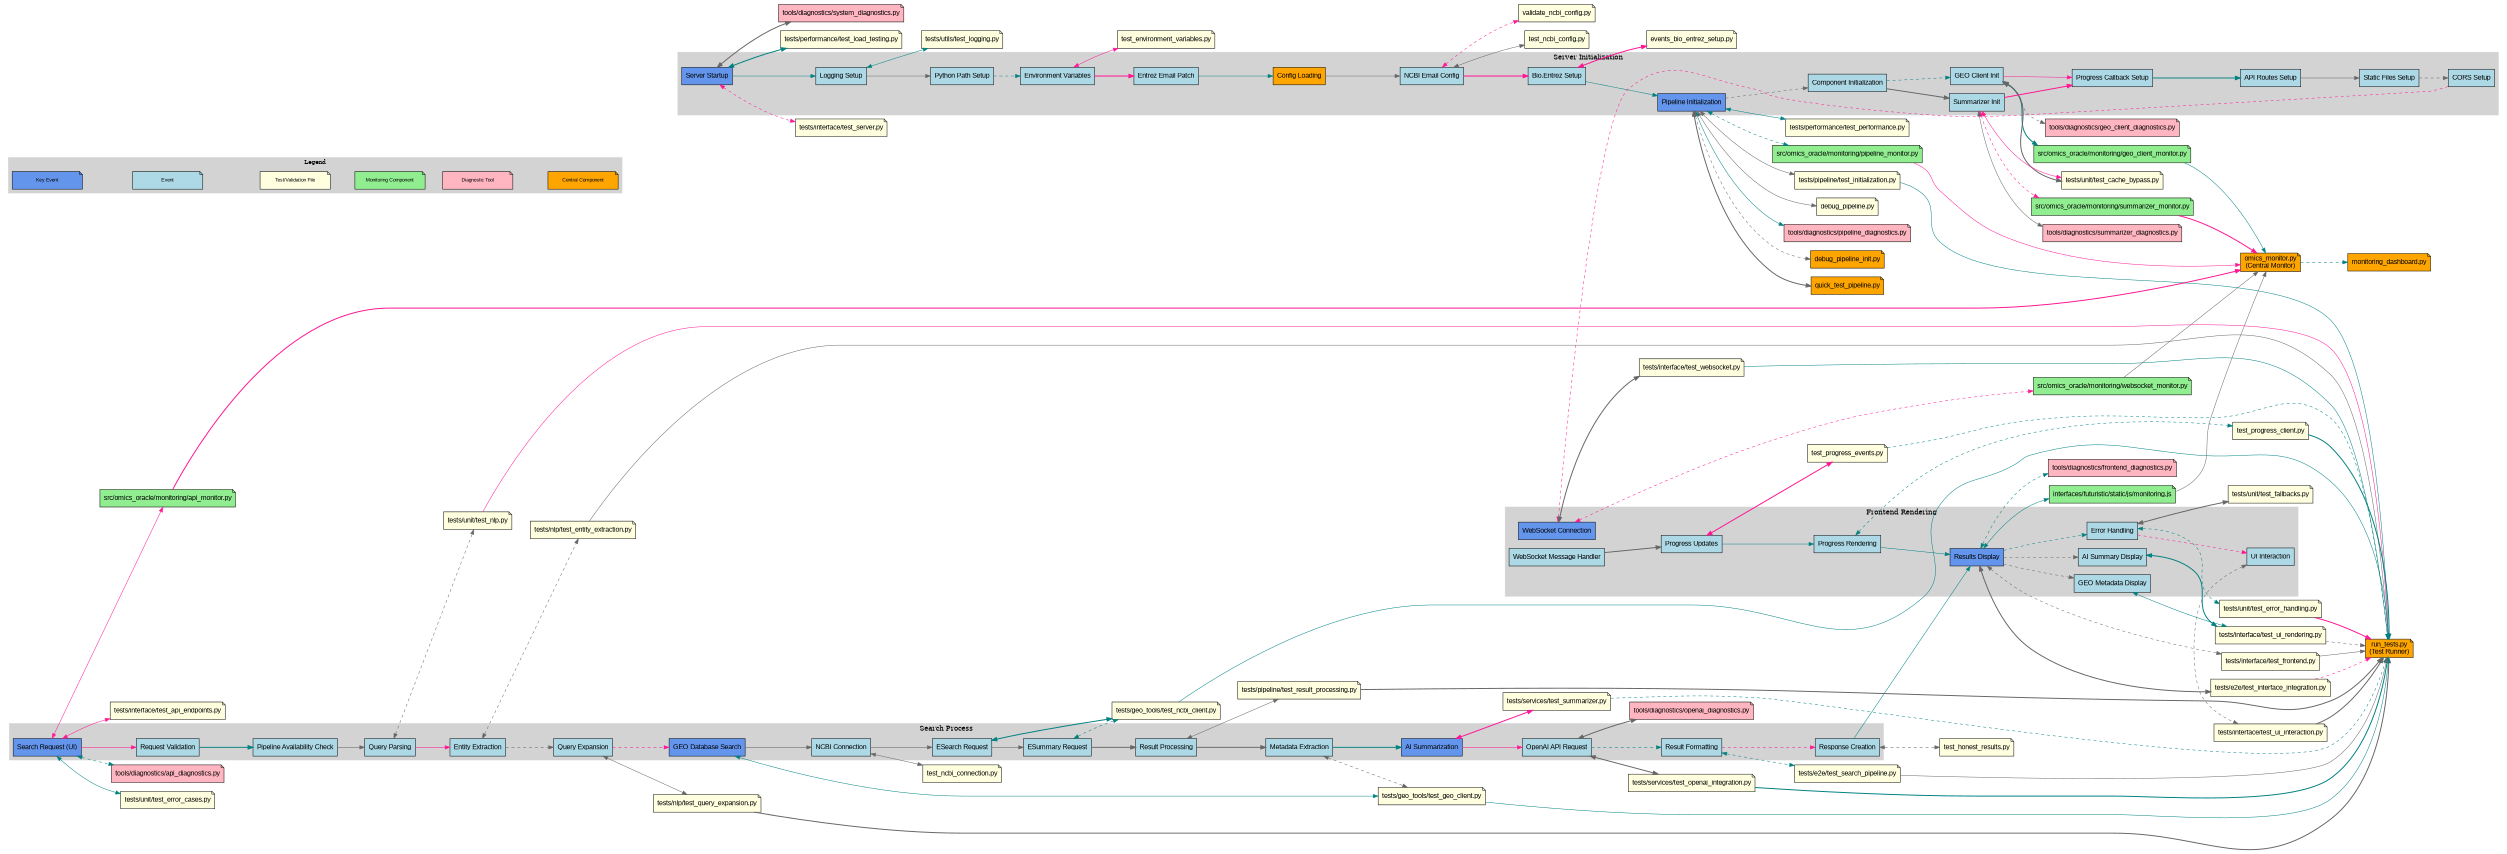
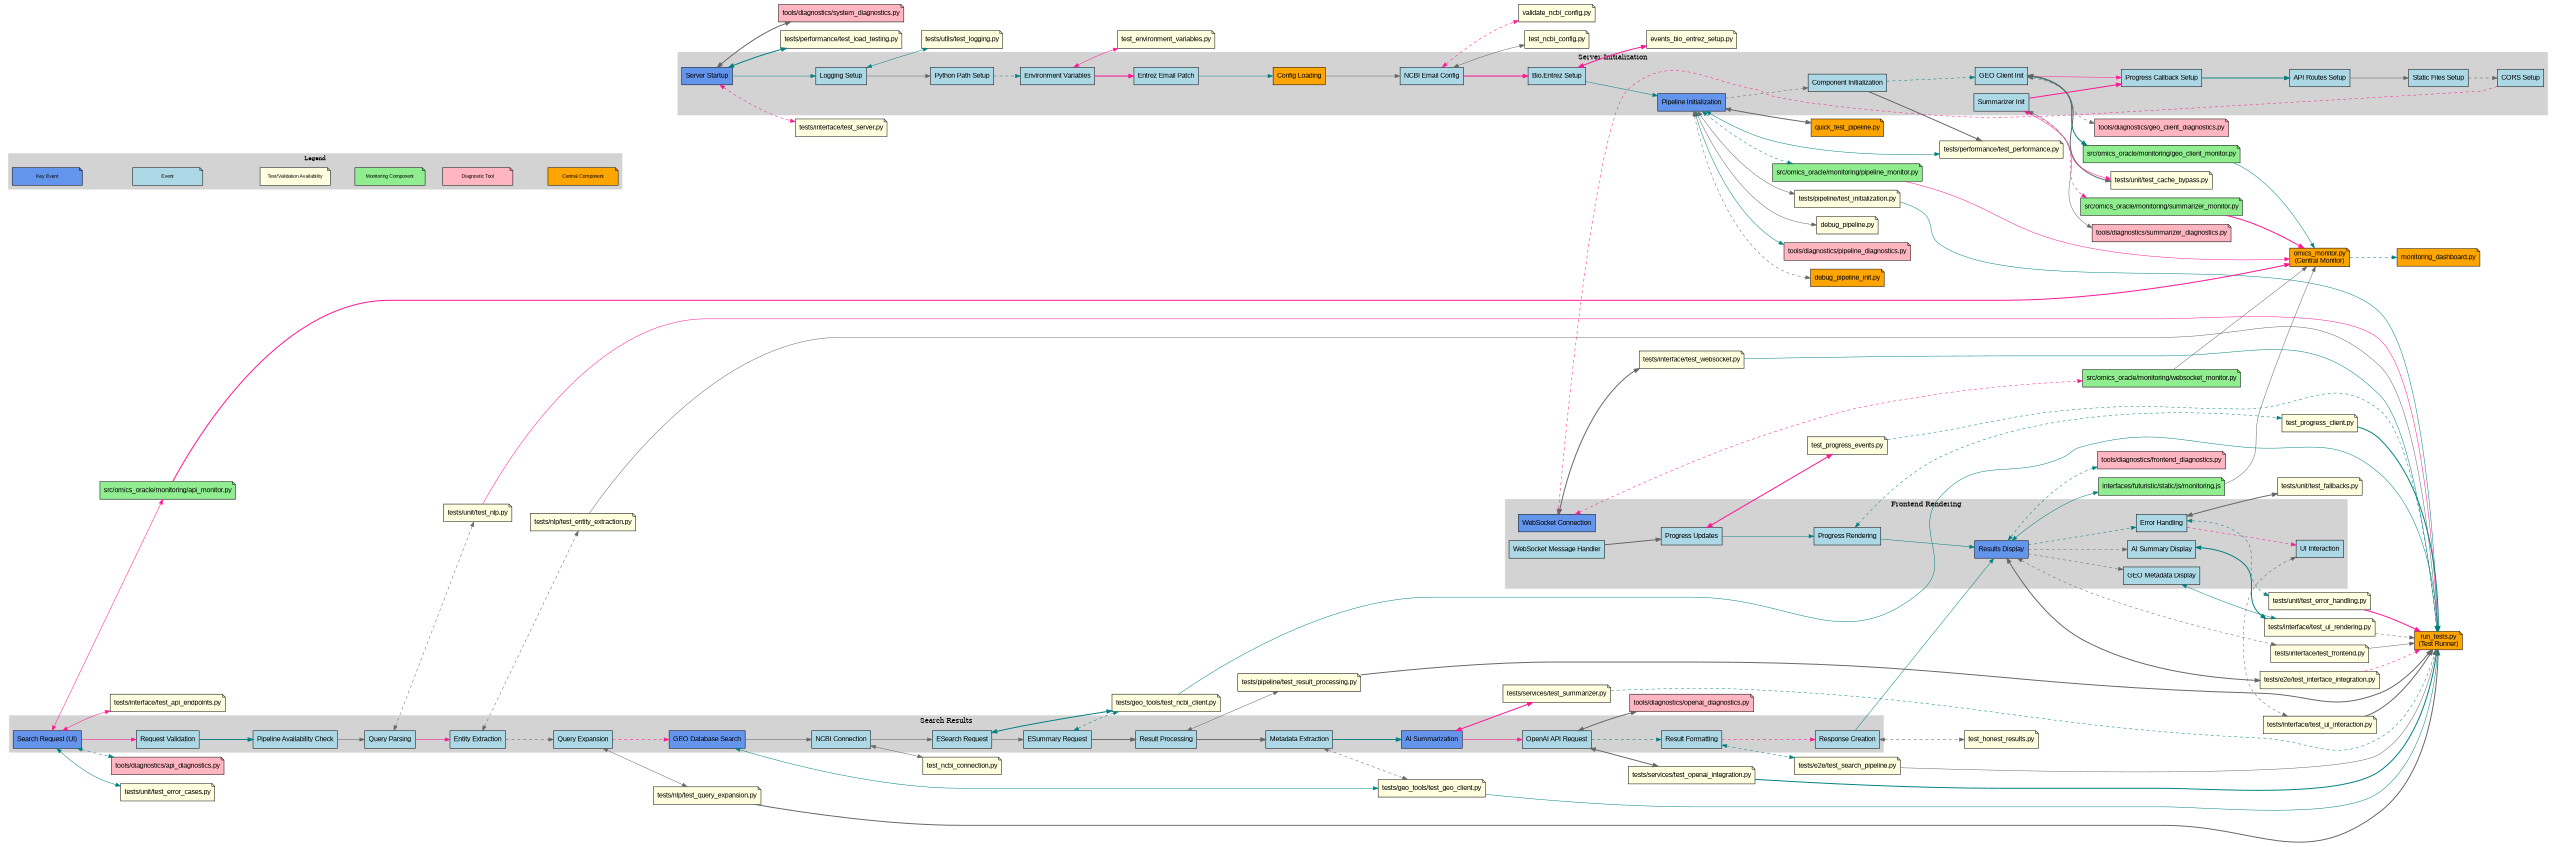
(1915, 93) -> (1931, 118)
(295, 180) -> (295, 176)
(946, 729) -> (946, 721)
